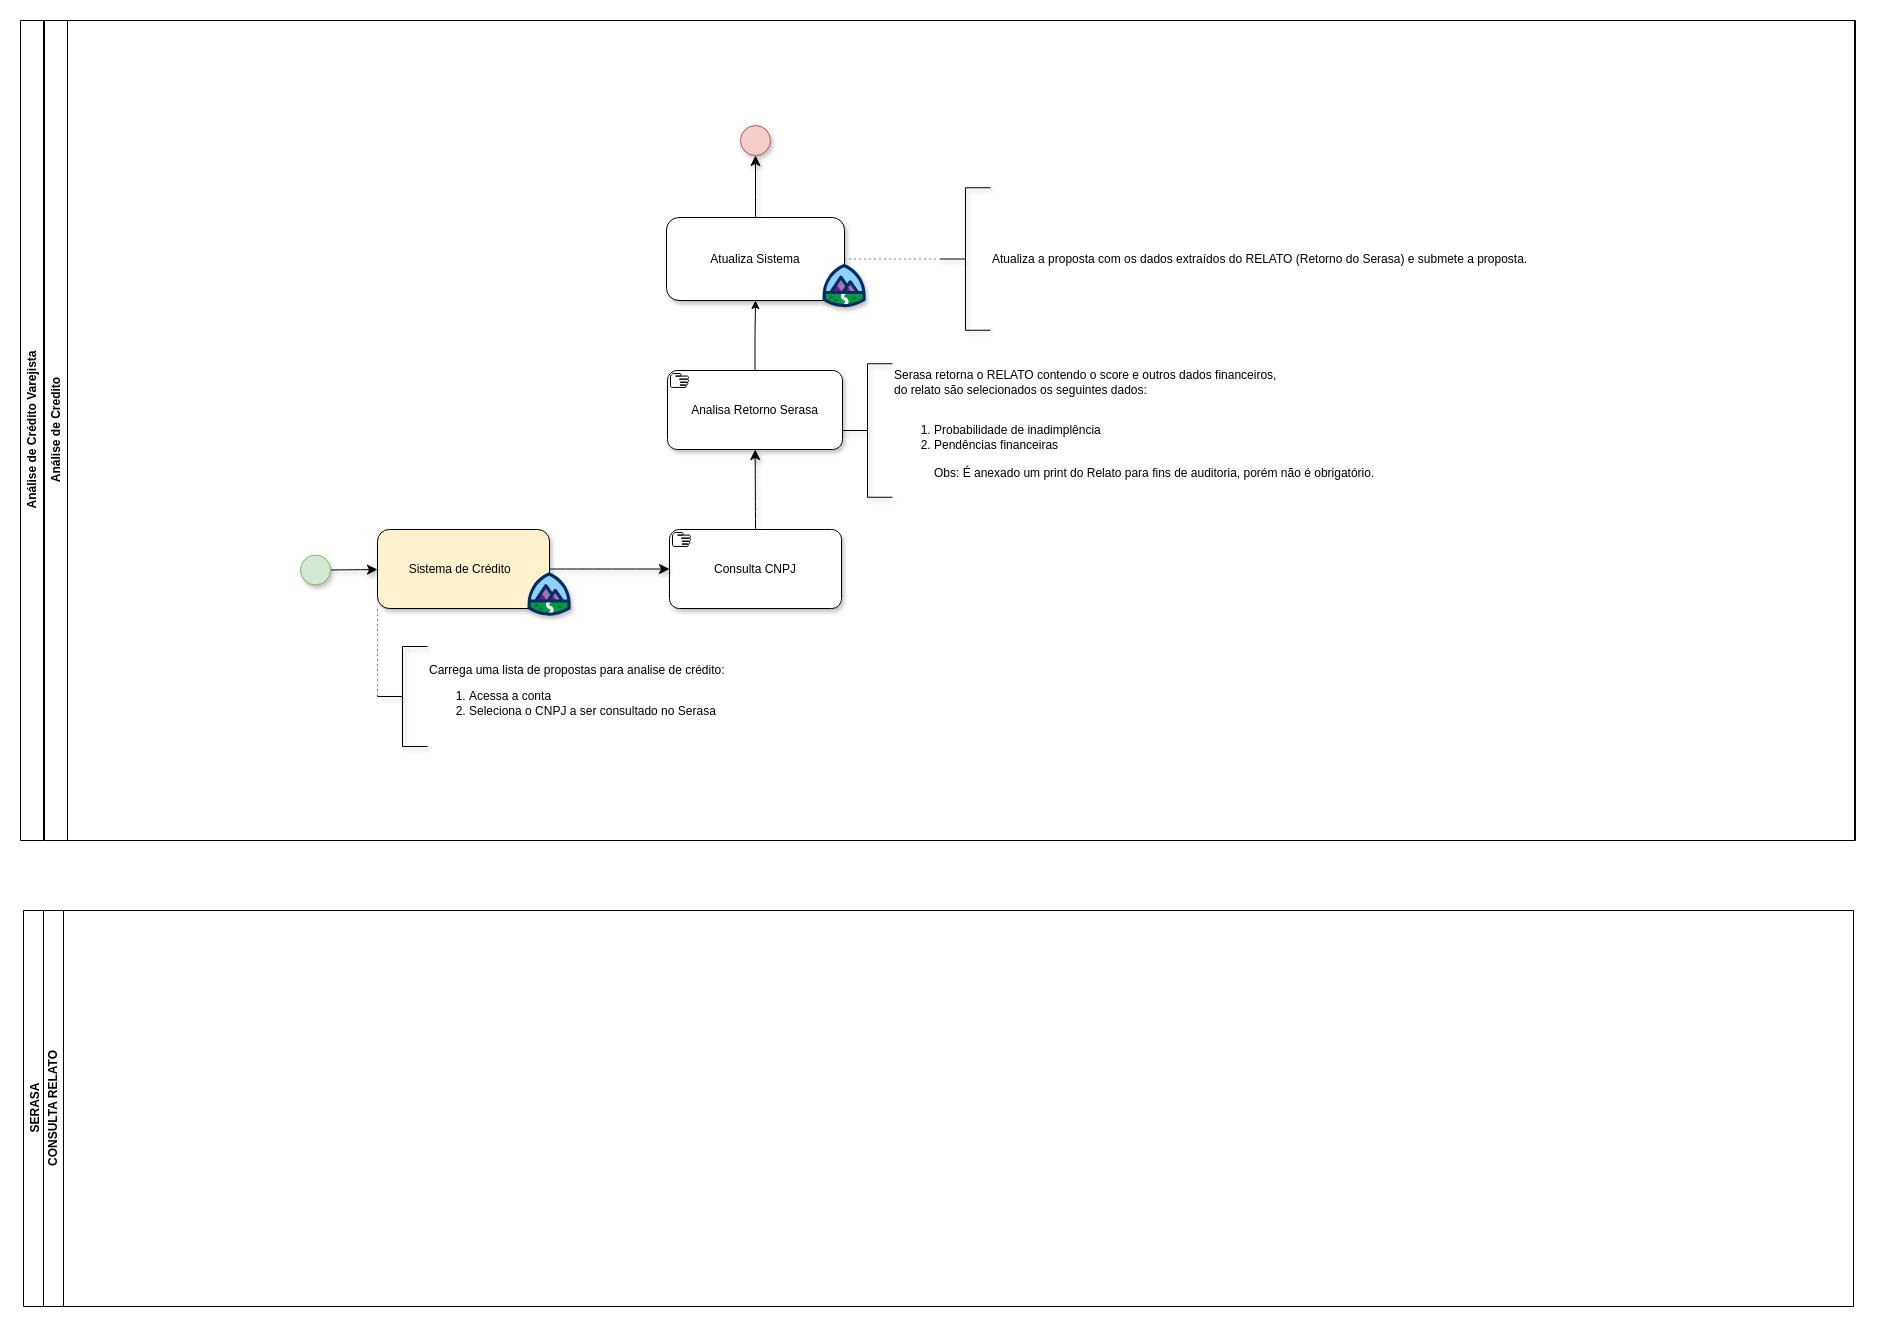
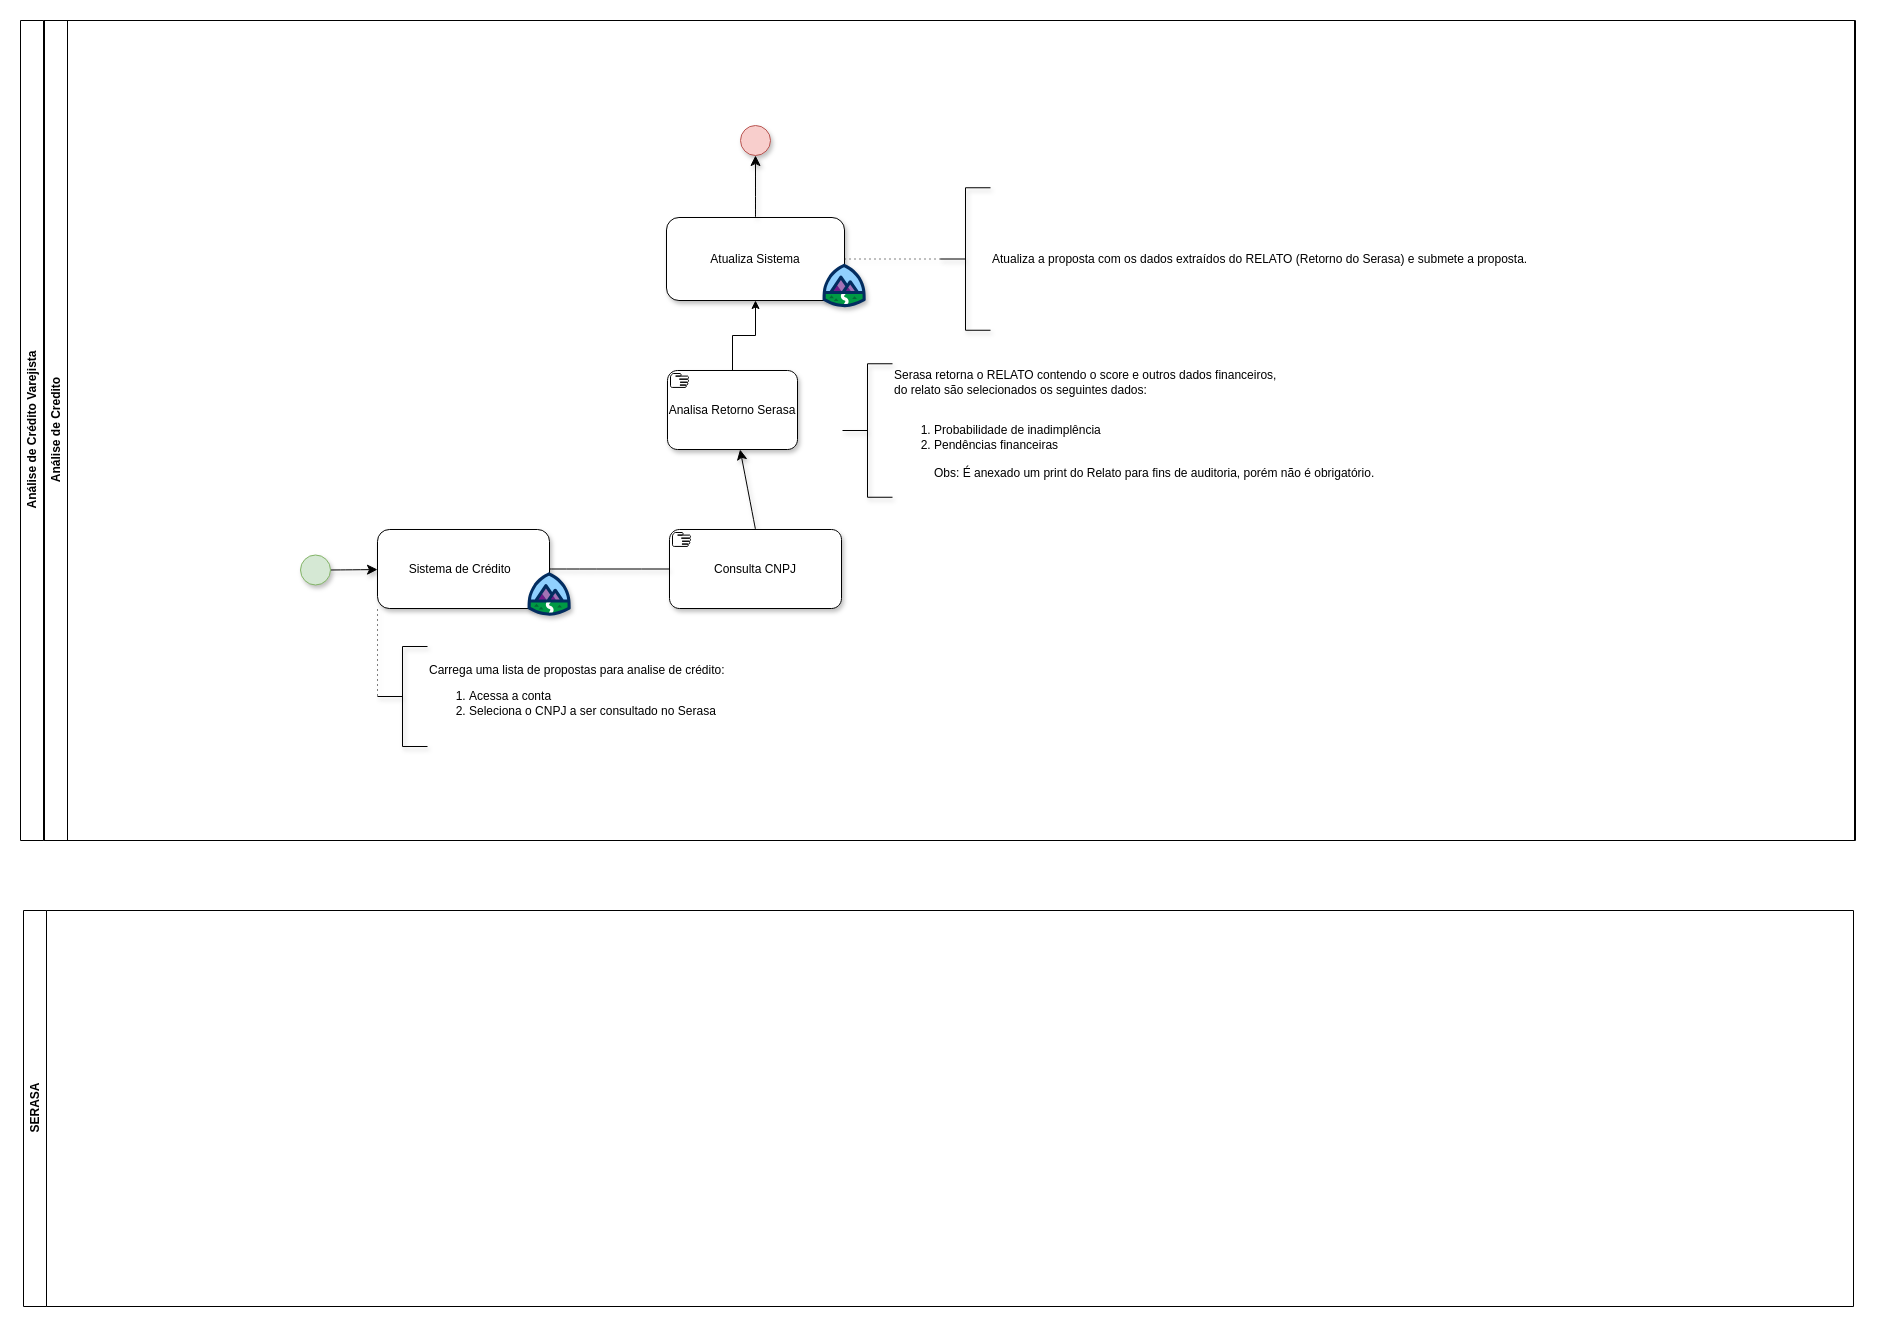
(755, 410) -> (733, 410)
(464, 569) -> (464, 569)
(660, 569) -> (662, 569)
(949, 1109) -> none
